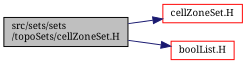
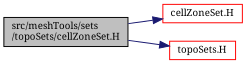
(66, 32) -> (66, 32)
(203, 50) -> (203, 50)
